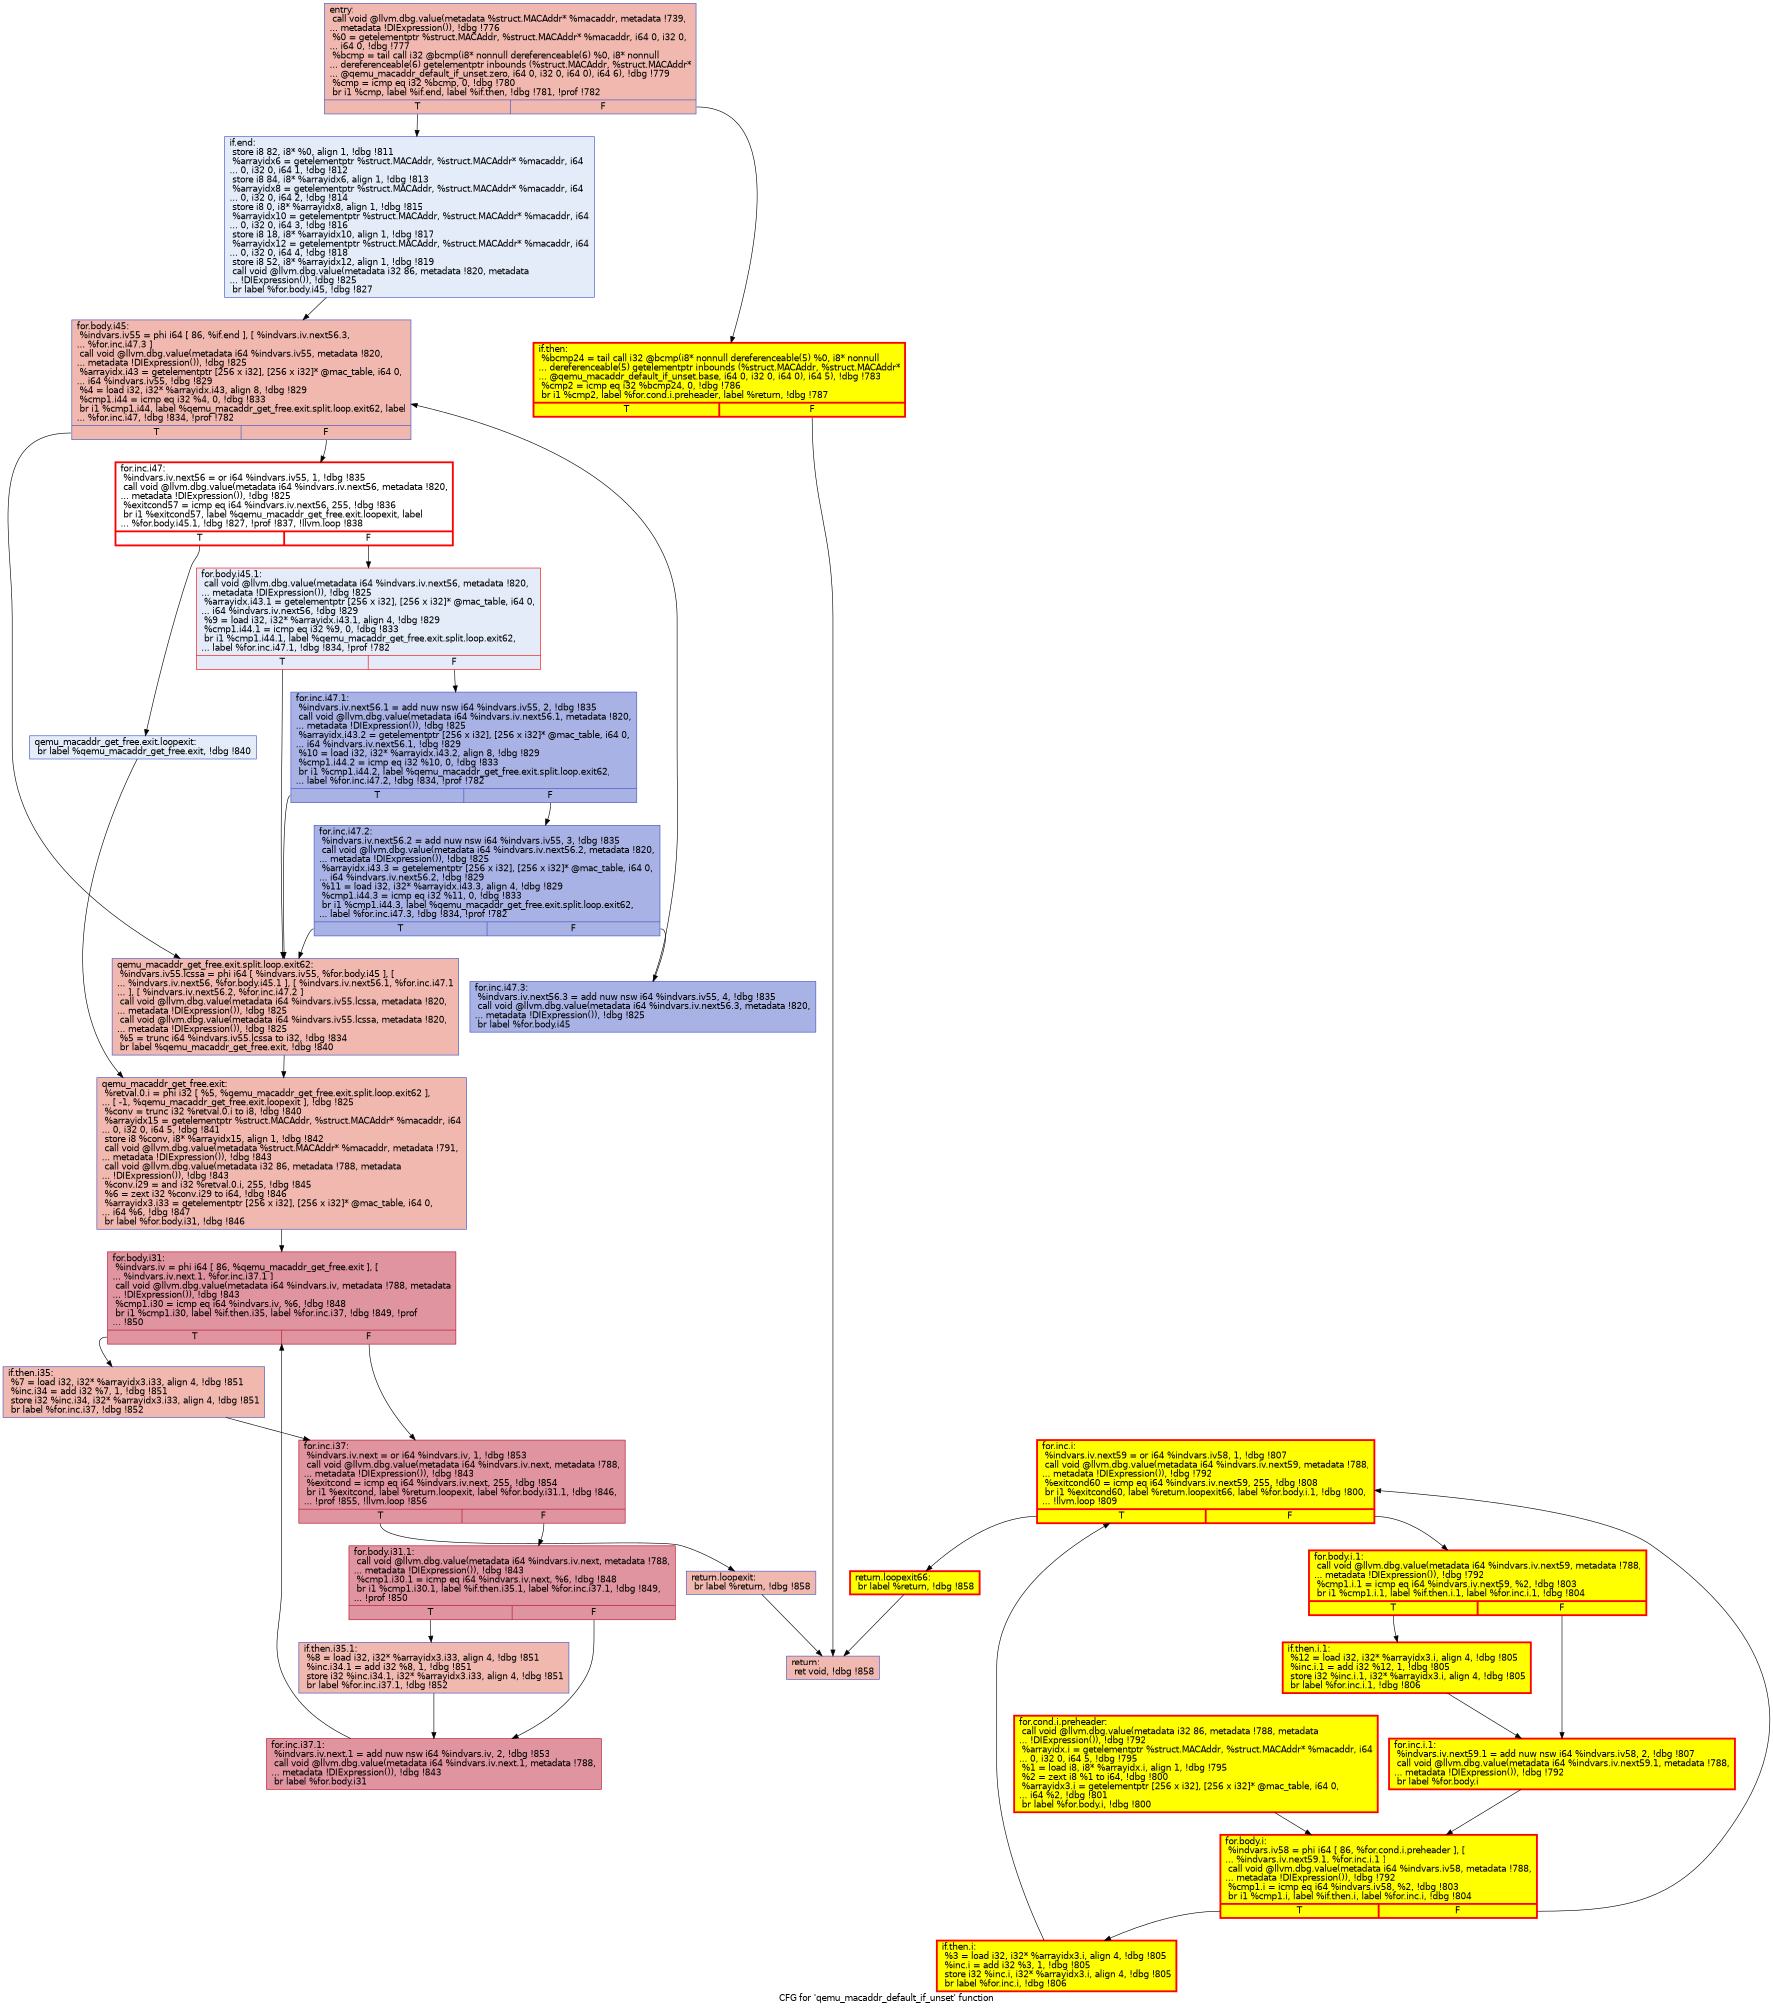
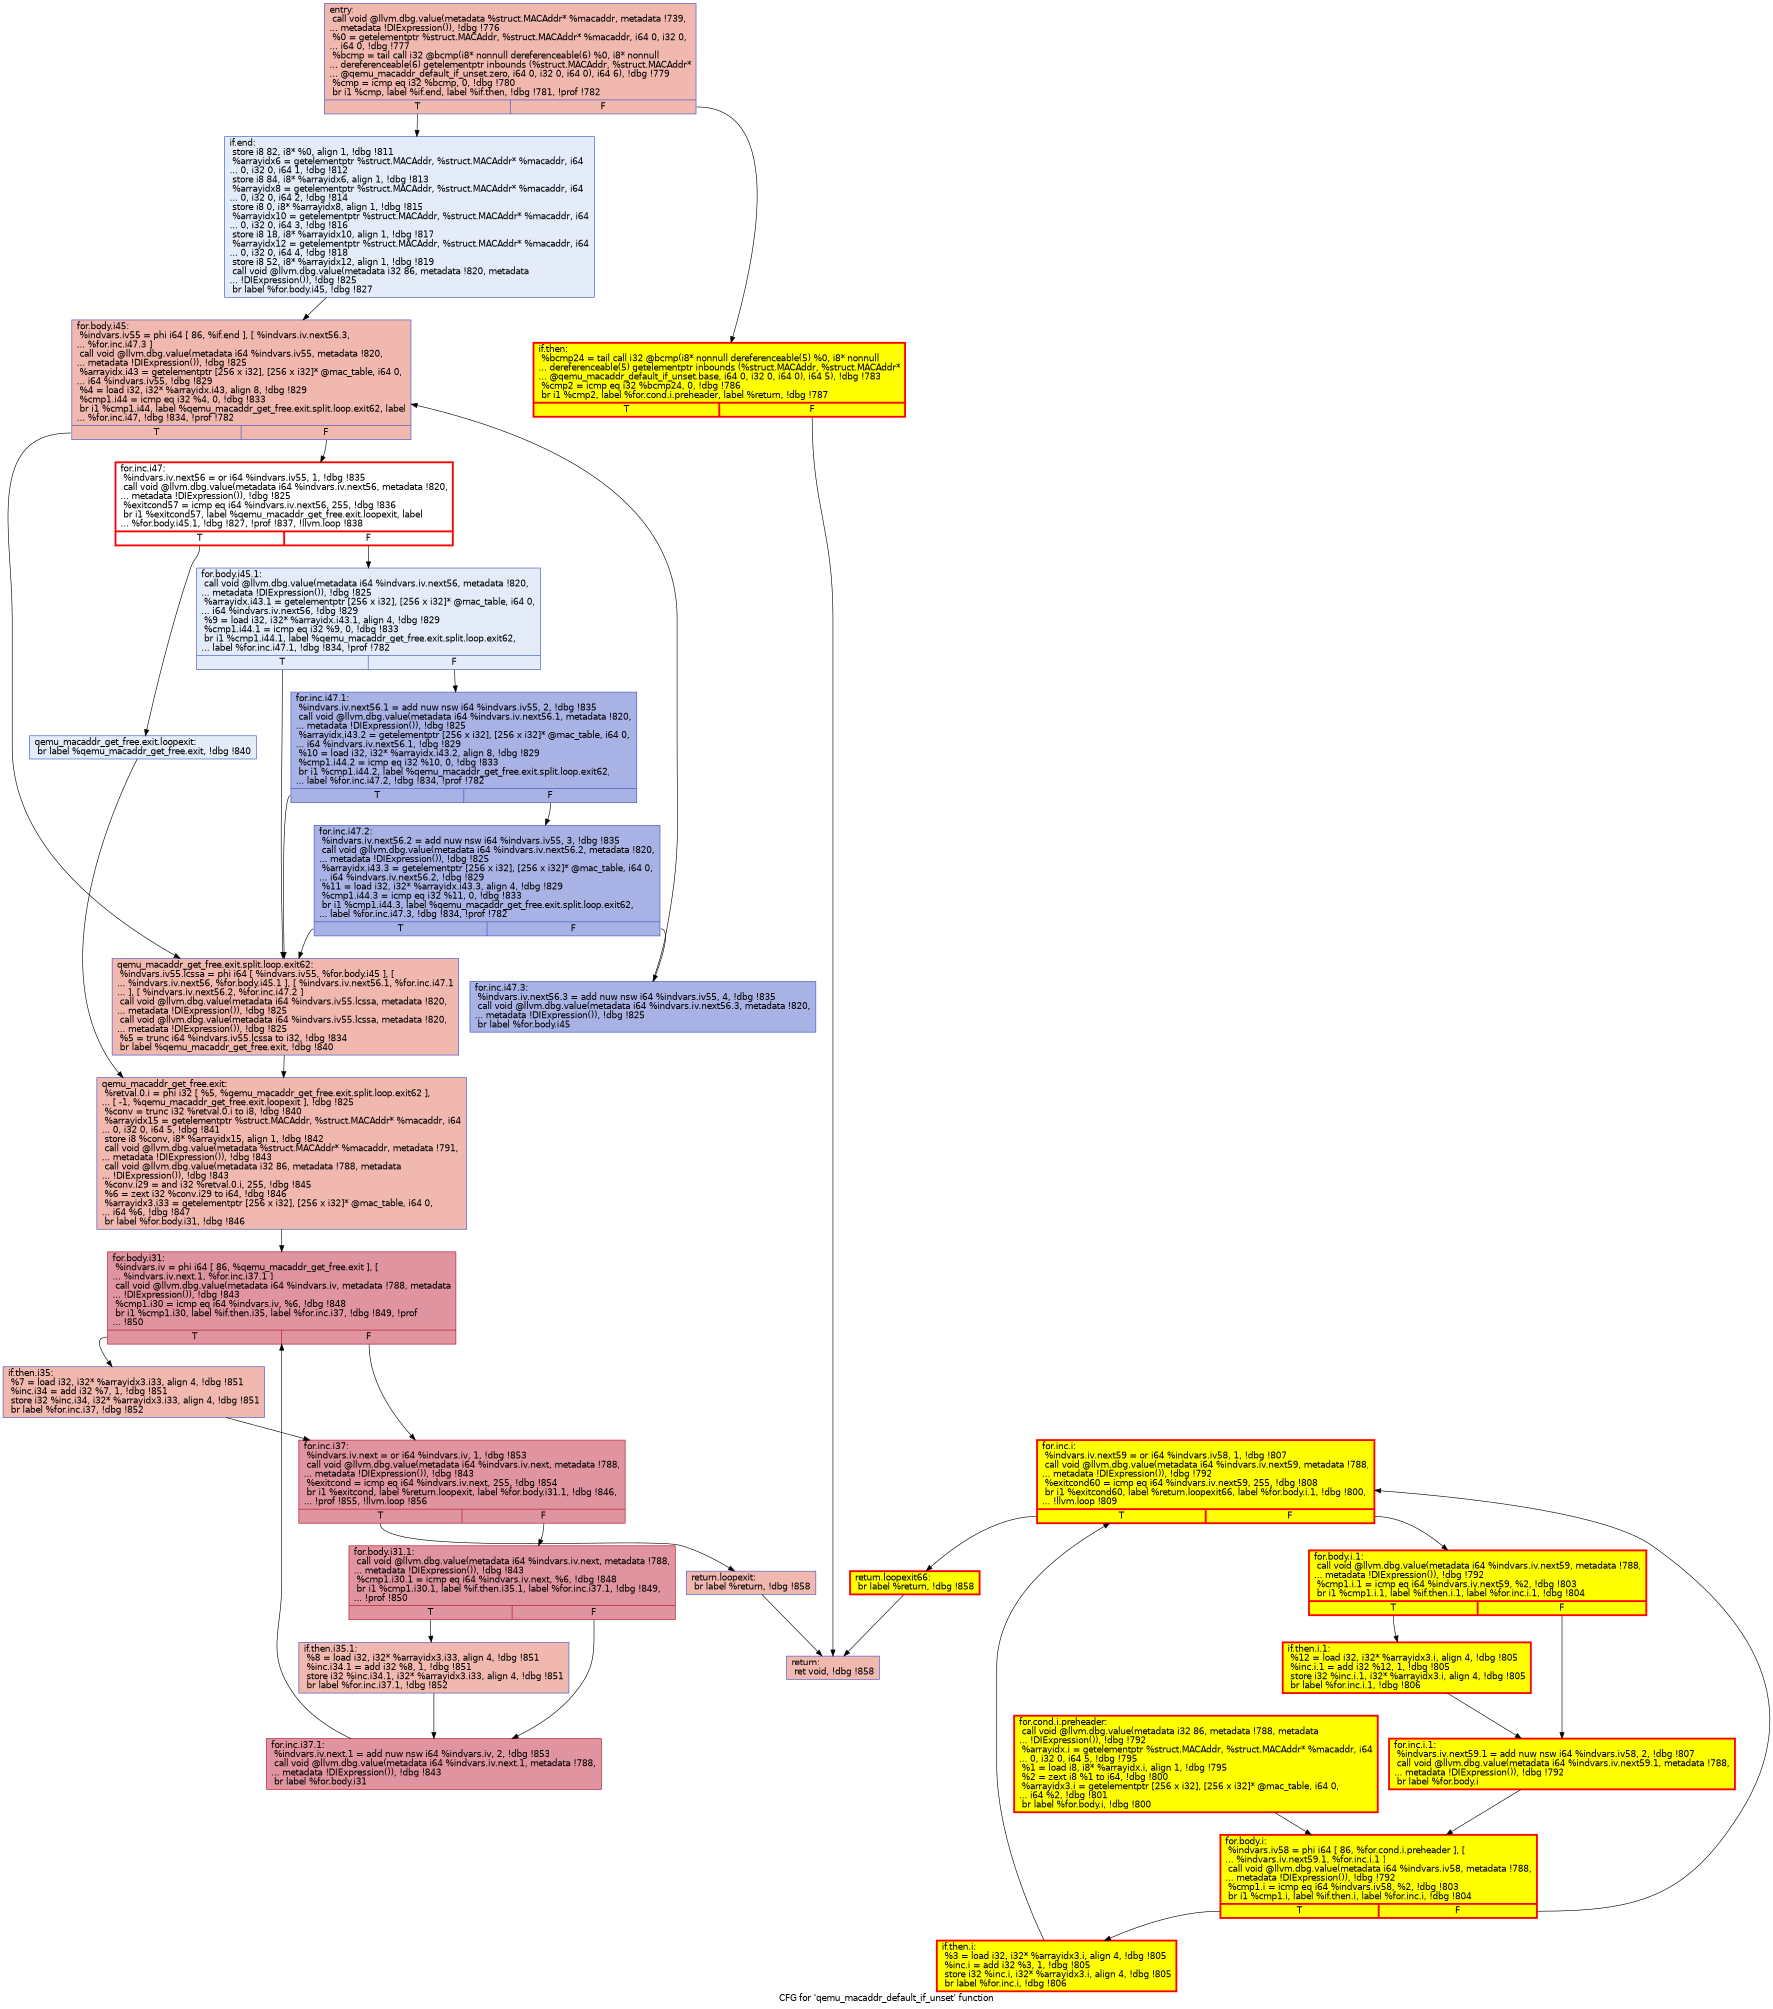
(369, 619) -> (369, 619)
